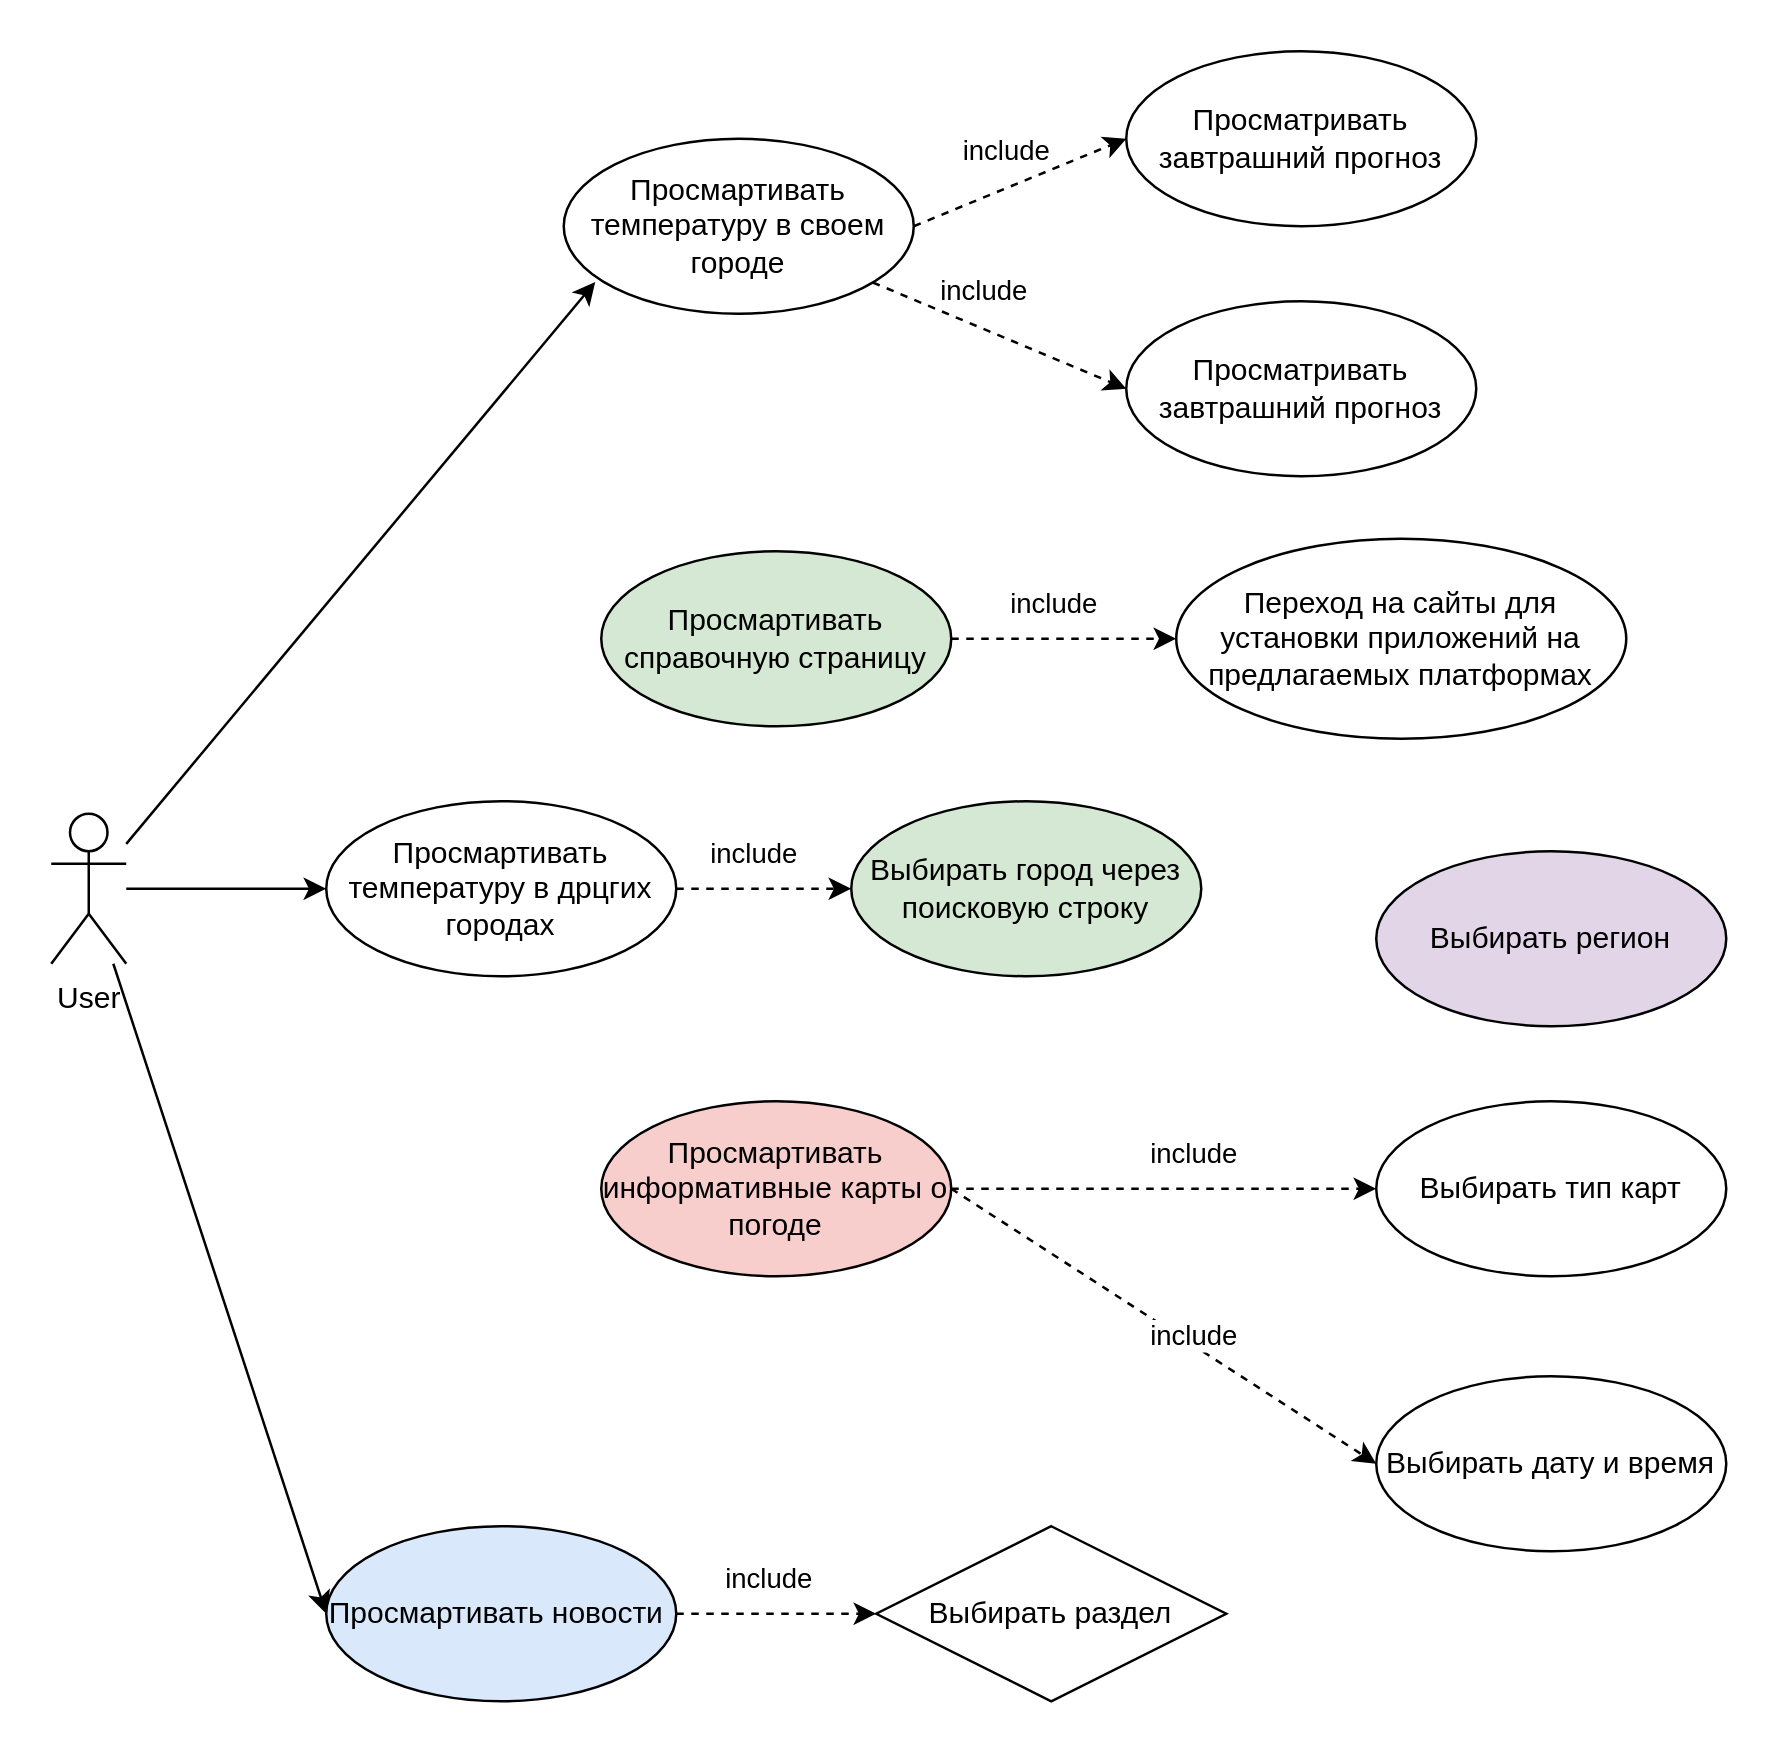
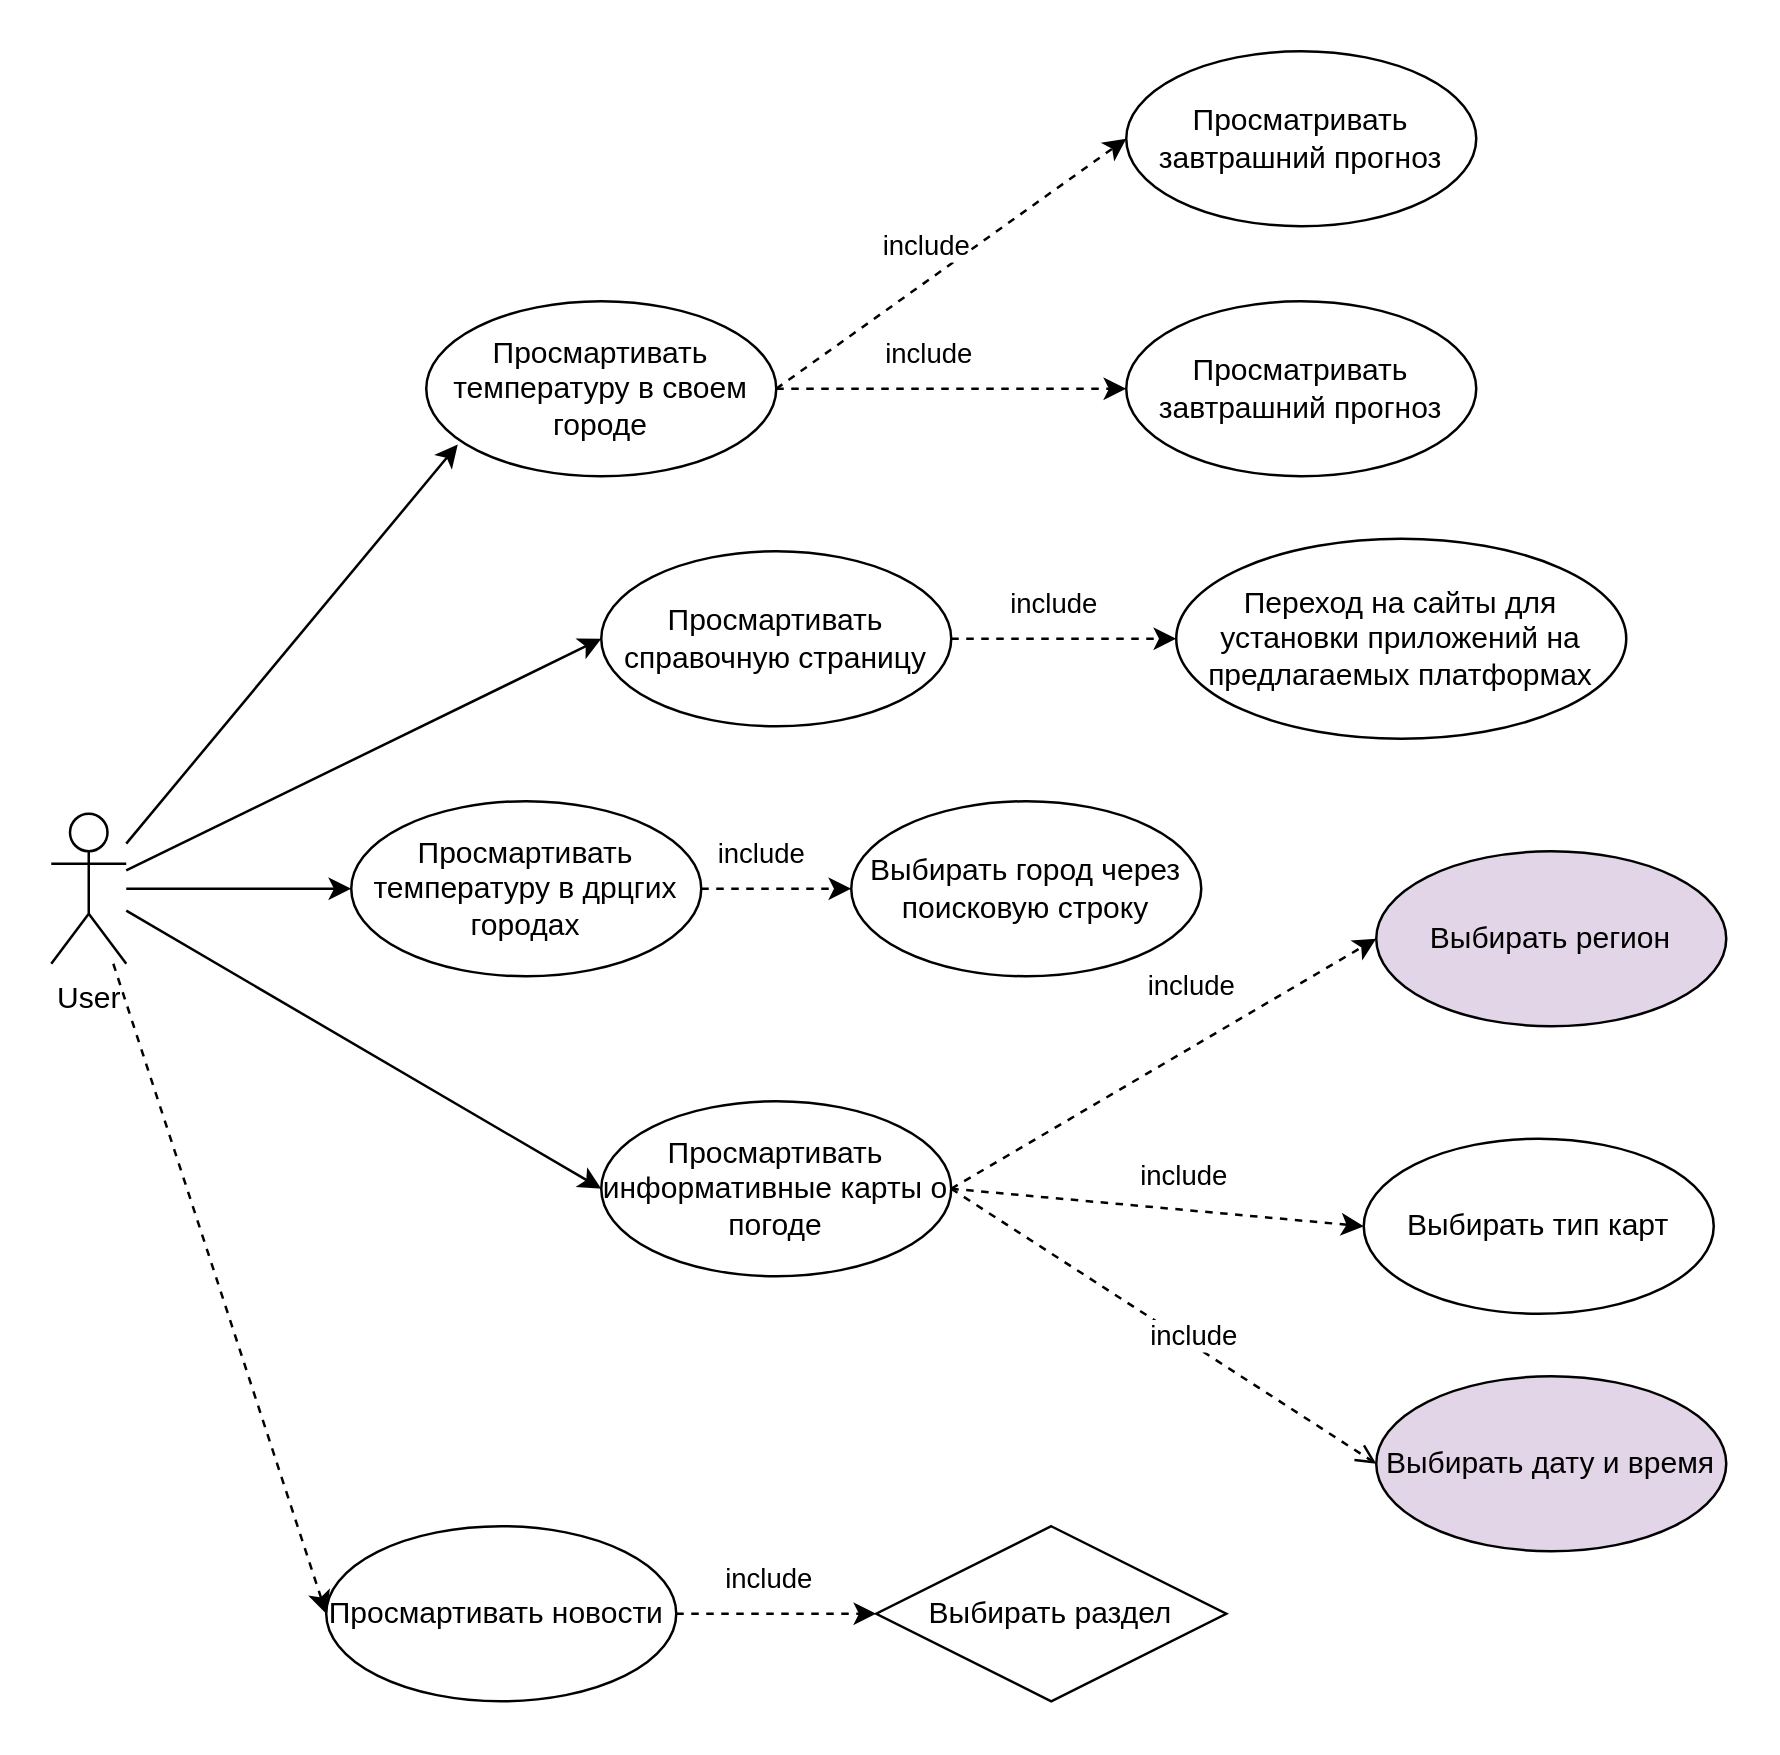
(739, 226) -> (601, 389)
(776, 639) -> (776, 639)
none -> (357, 758)
(501, 889) -> (526, 889)
(1026, 889) -> (1026, 889)
none -> (357, 1046)
none -> (1161, 1066)
(776, 1189) -> (776, 1189)
(1551, 1189) -> (1539, 1226)
(217, 1279) -> (217, 1279)
(1360, 1453) -> (1364, 1456)
(1551, 1464) -> (1551, 1464)
(501, 1614) -> (501, 1614)
